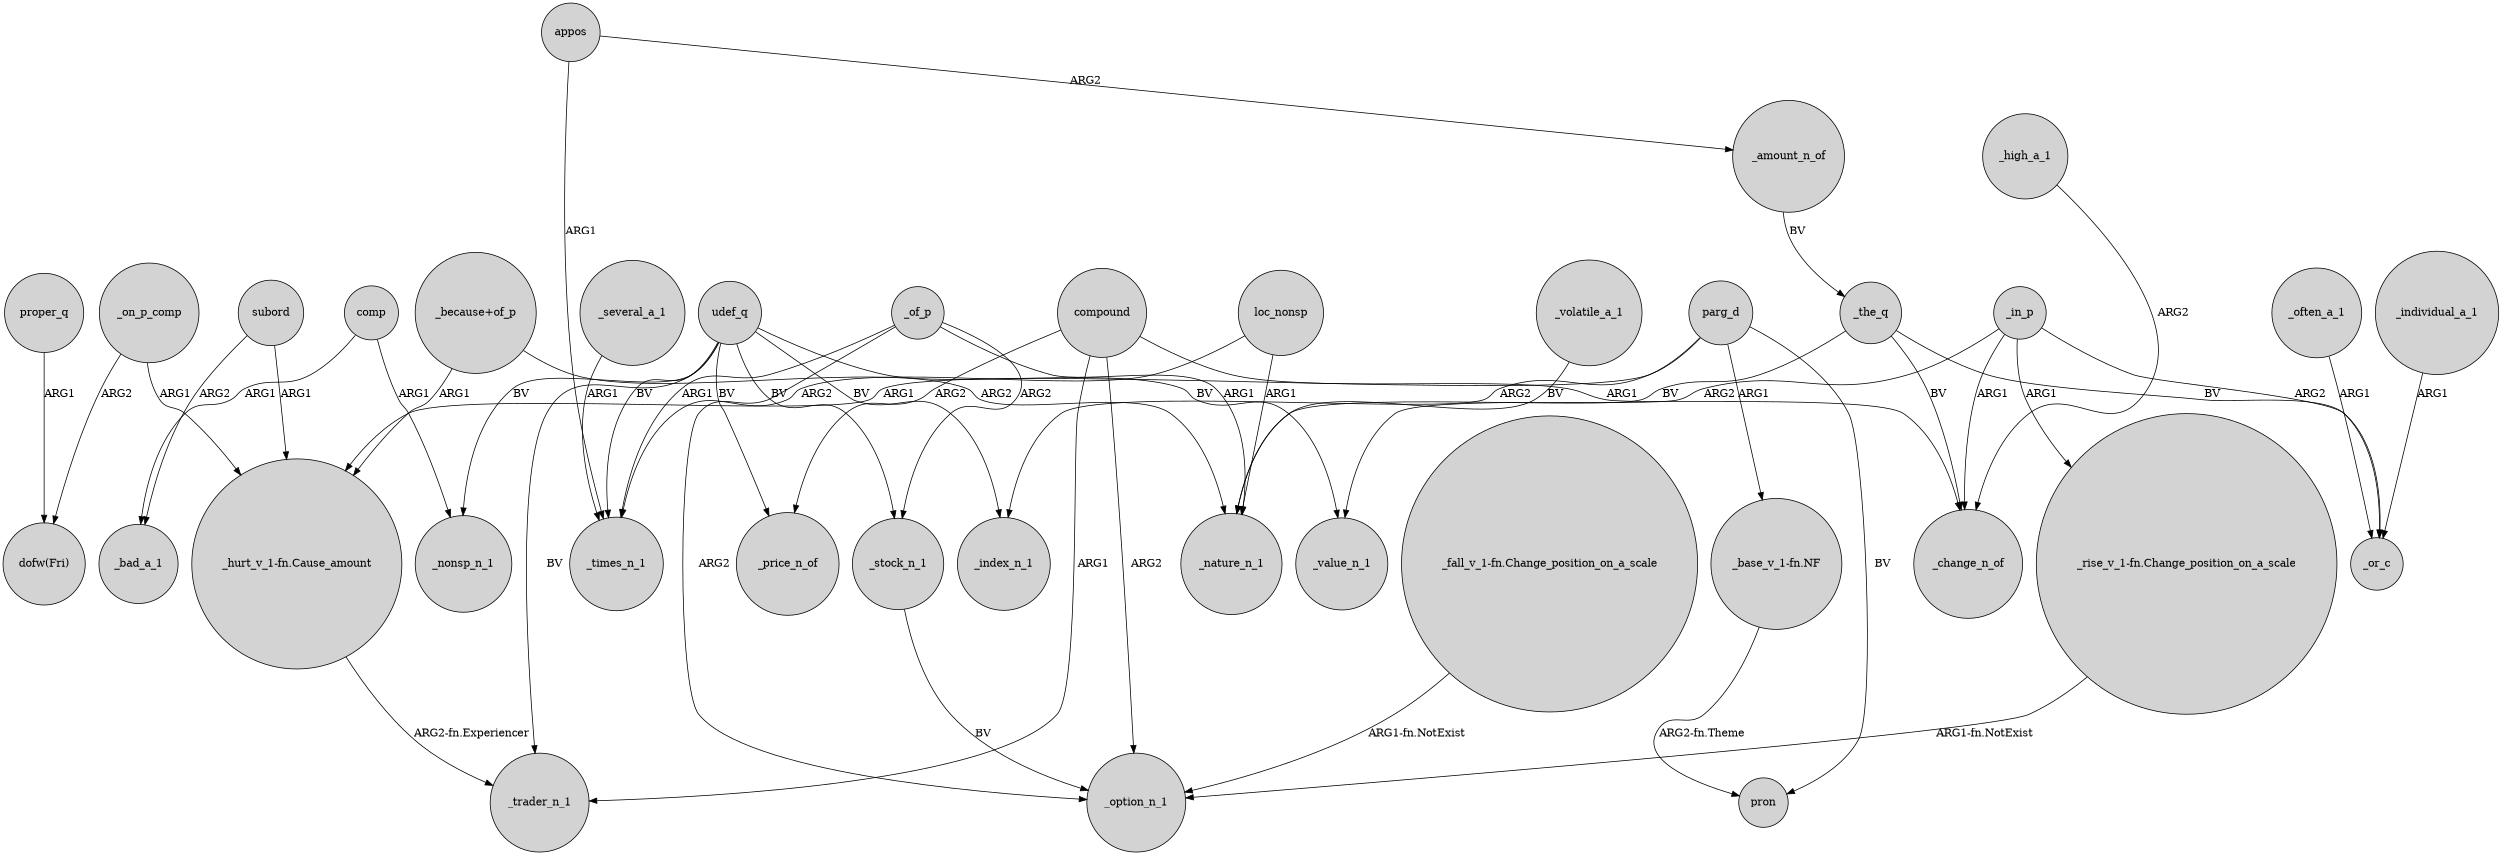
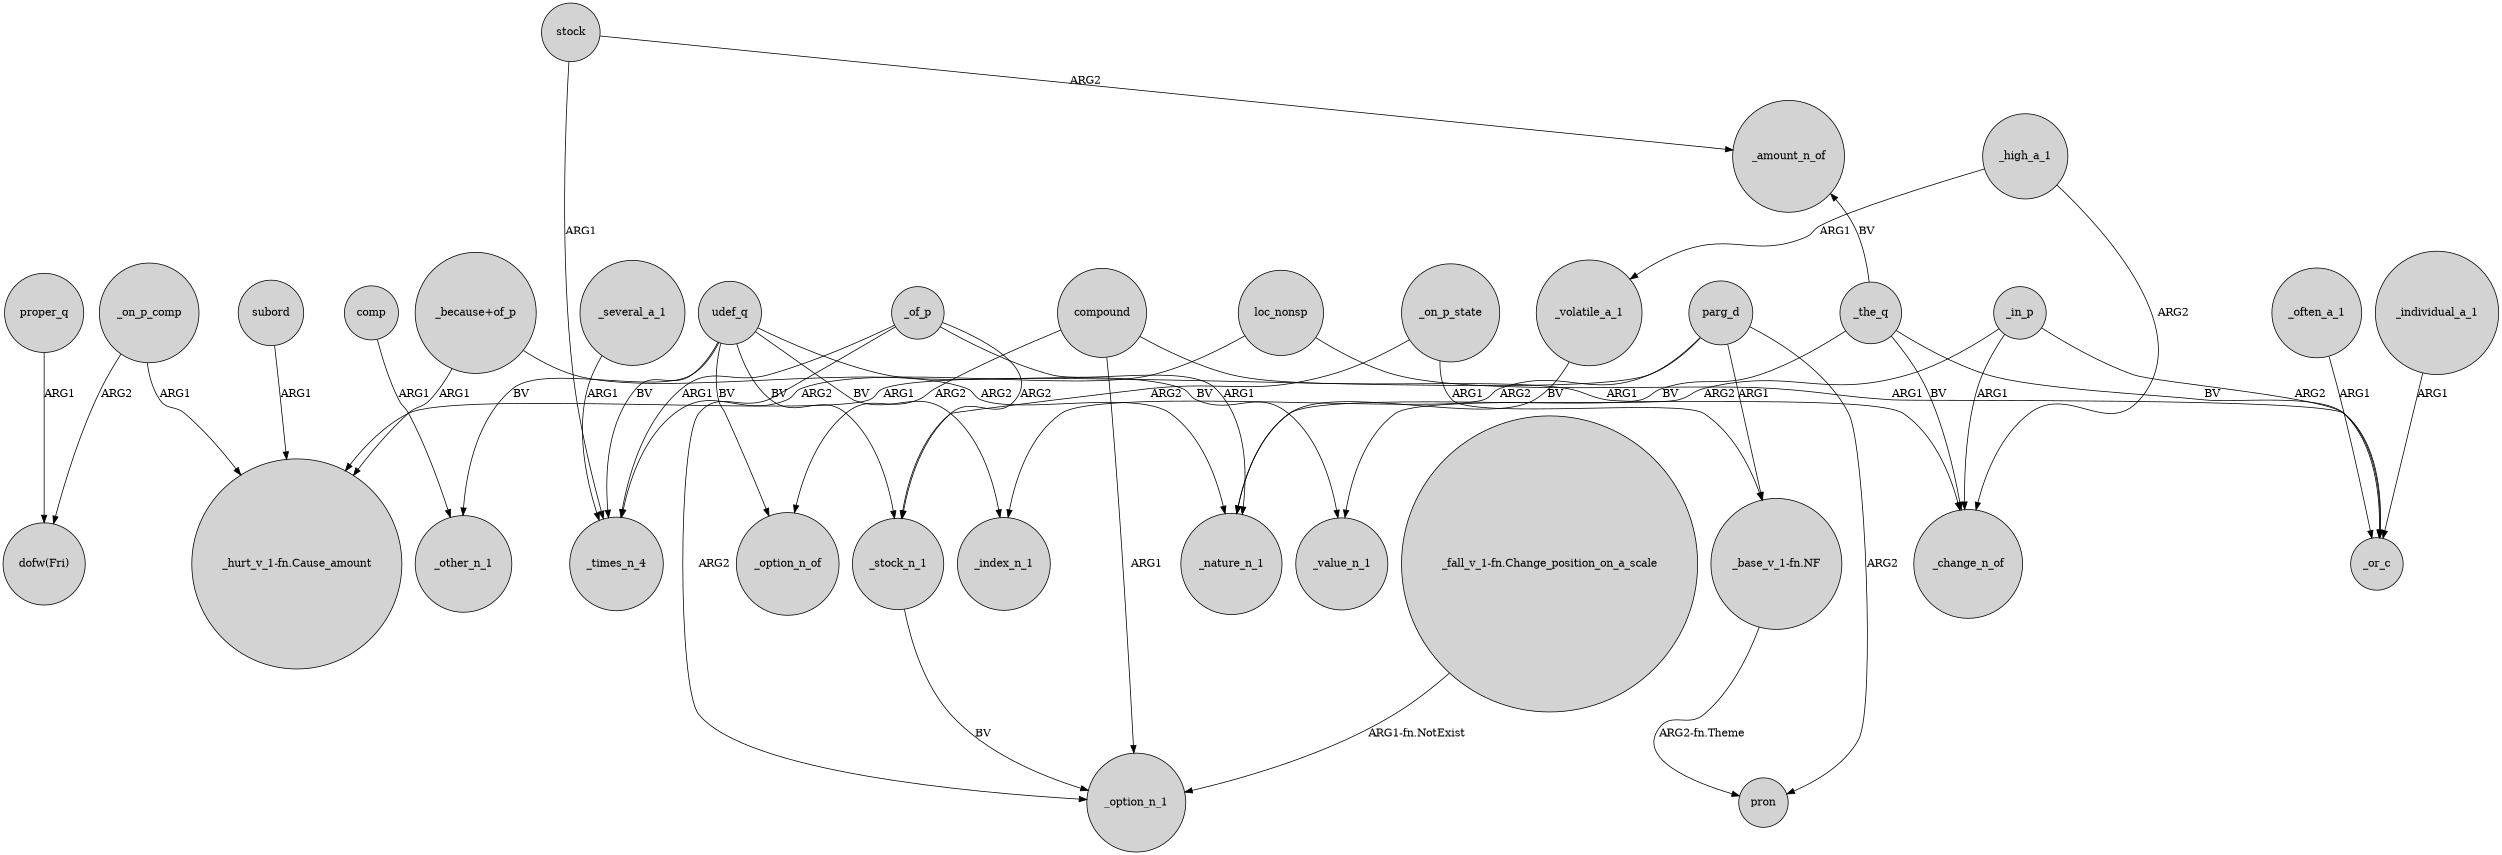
(571, 32) -> (571, 32)
none -> (1812, 233)
(1802, 258) -> (1859, 238)
none -> (1451, 313)
(1258, 431) -> (1888, 400)
(139, 564) -> none
(464, 564) -> (464, 564)
(616, 564) -> (616, 564)
(788, 564) -> (788, 564)
(1147, 564) -> (1147, 564)
(1883, 564) -> (1883, 564)
(2187, 564) -> none
(540, 803) -> none
